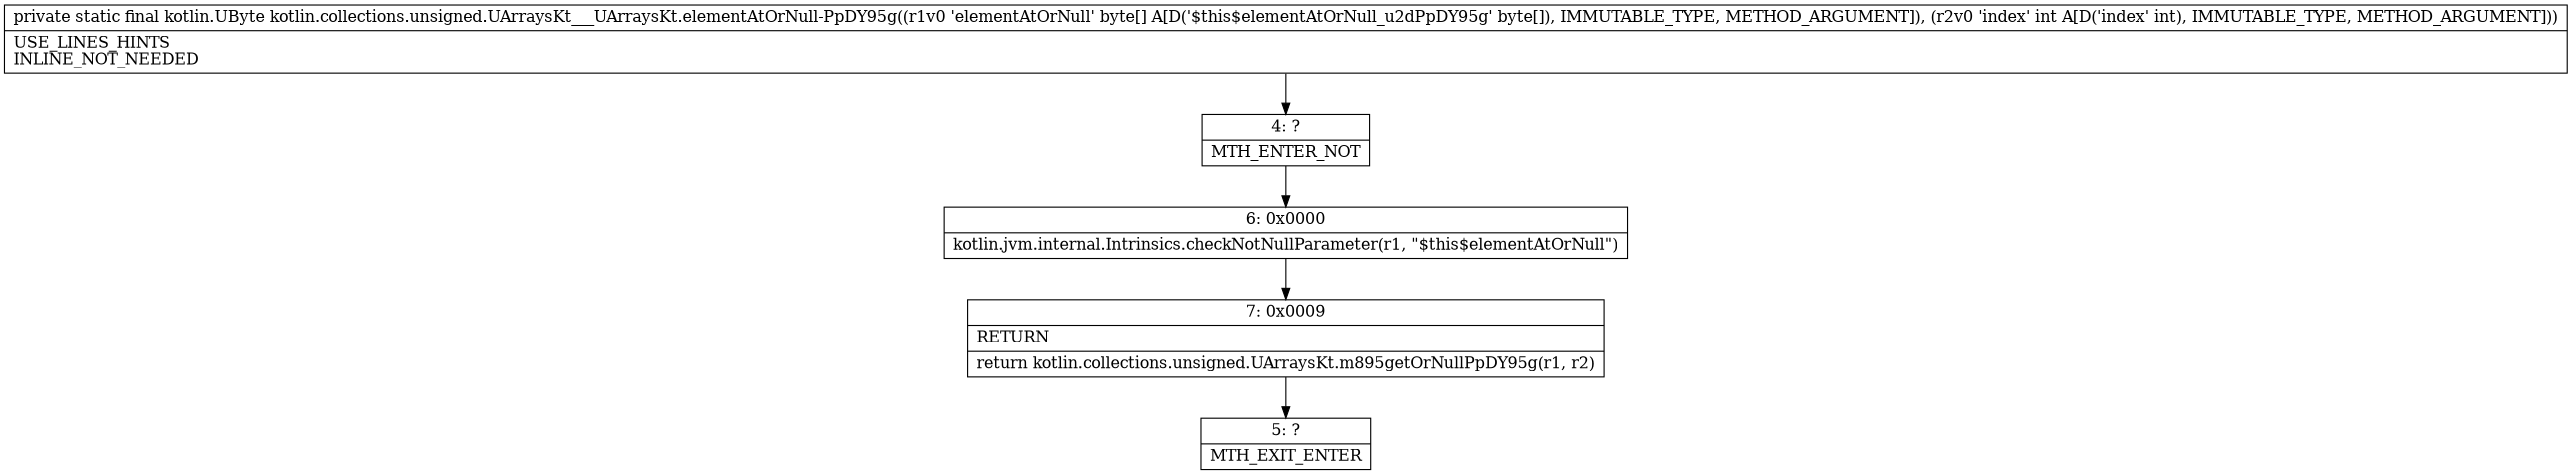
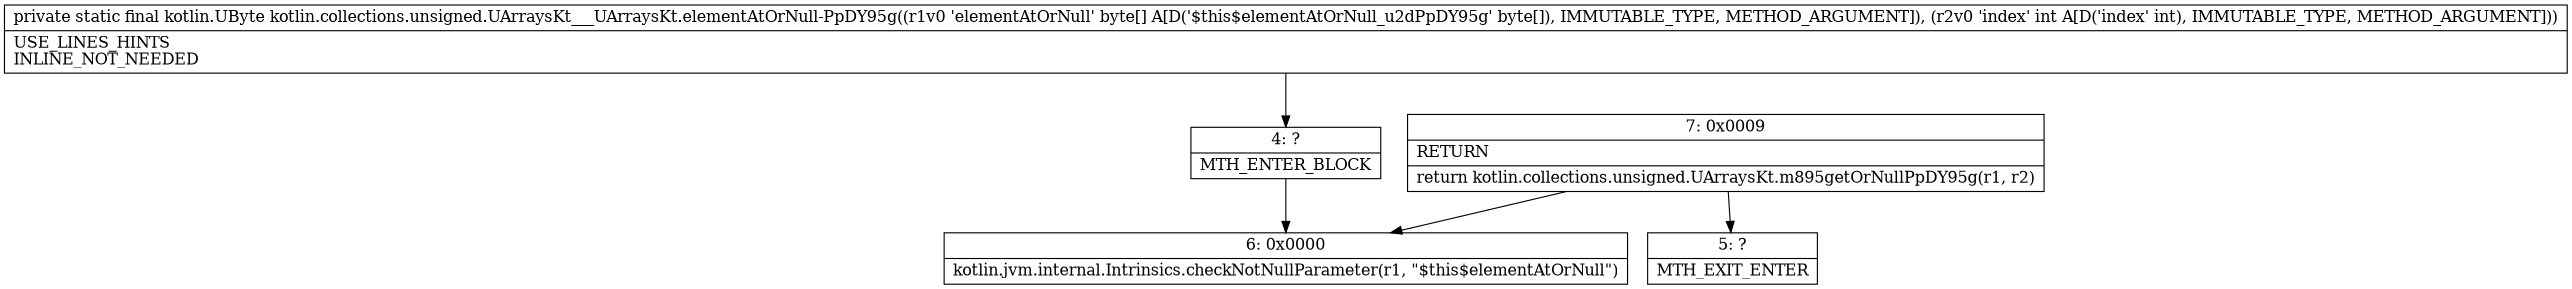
(1286, 152) -> (1286, 165)
(1286, 274) -> (1484, 211)
